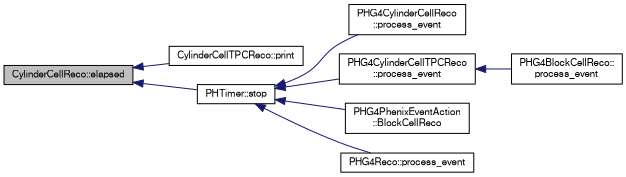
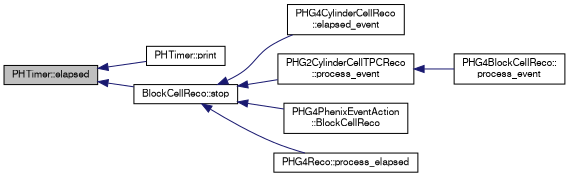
(407, 20) -> (346, 20)
(236, 56) -> (186, 56)
(407, 69) -> (346, 69)
(68, 75) -> (51, 75)
(236, 94) -> (186, 94)
(407, 163) -> (346, 163)
